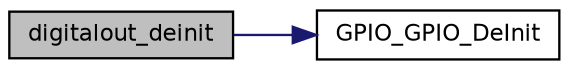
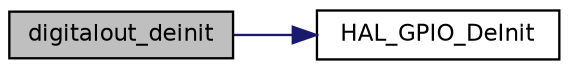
(438, 35) -> (438, 35)
